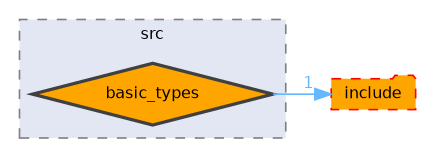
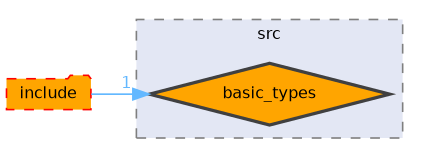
(296, 94) -> (112, 94)
